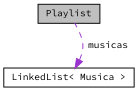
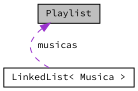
(82, 41) -> (31, 51)
